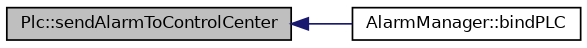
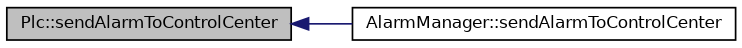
(467, 24) -> (544, 24)
